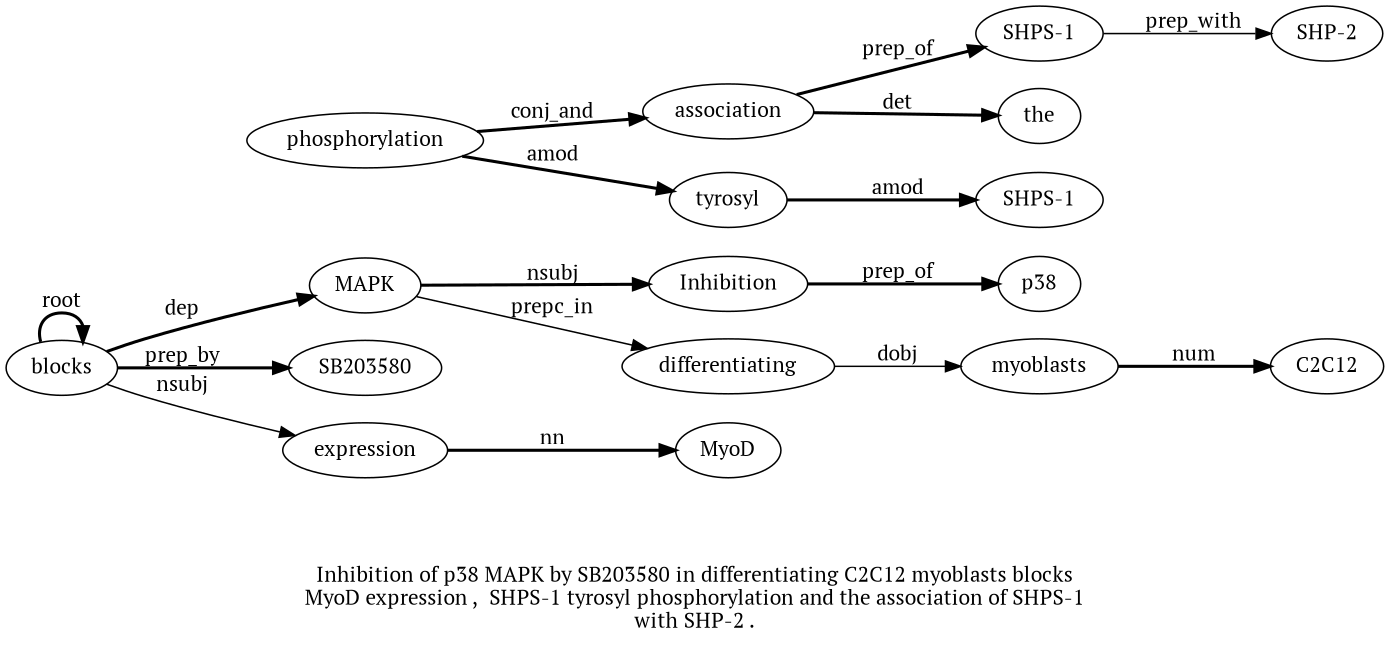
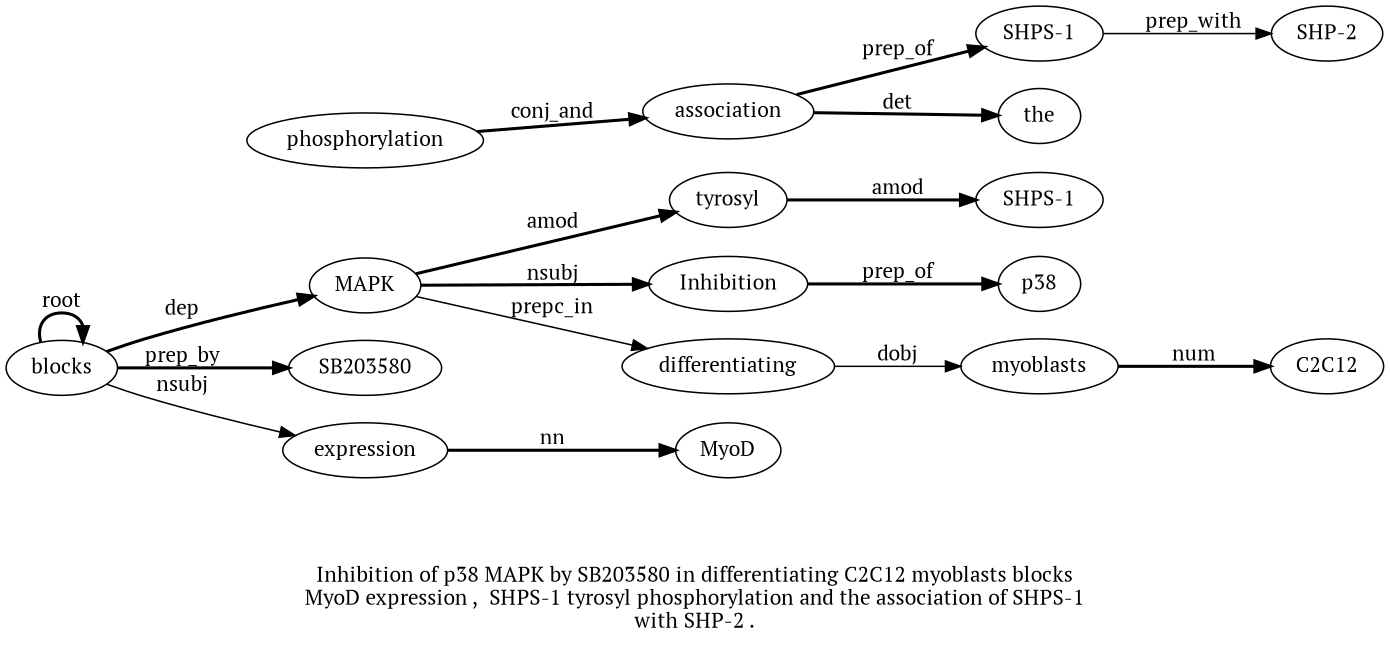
(560, 172) -> (538, 245)
